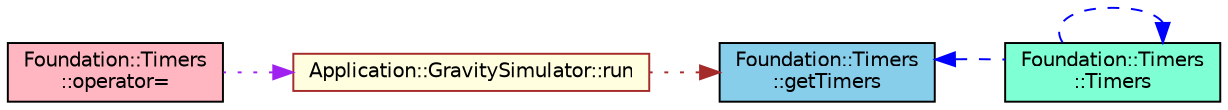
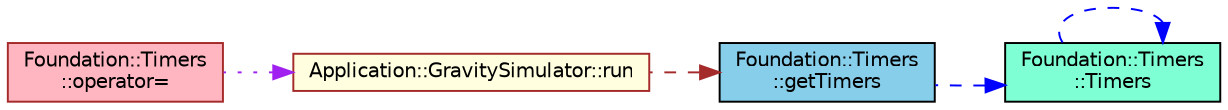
(980, 59) -> (960, 86)
(115, 72) -> (115, 72)
(675, 72) -> (675, 72)
